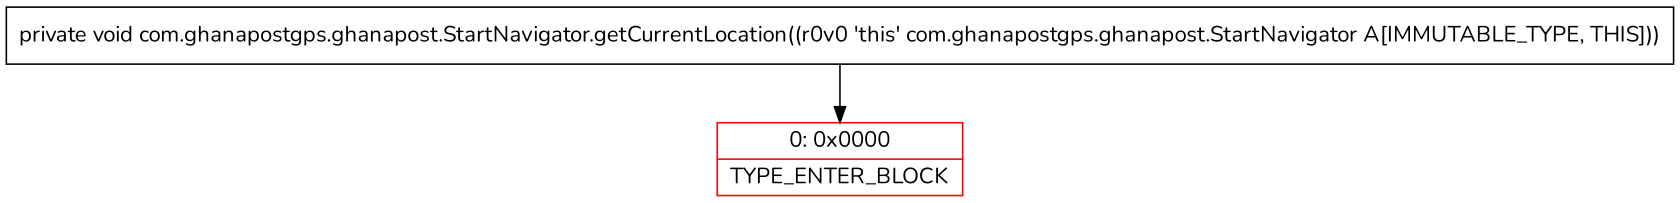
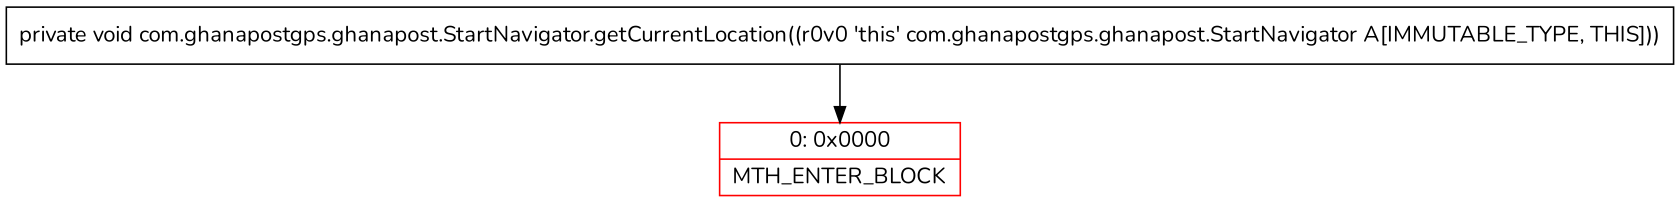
(840, 177) -> (840, 177)
